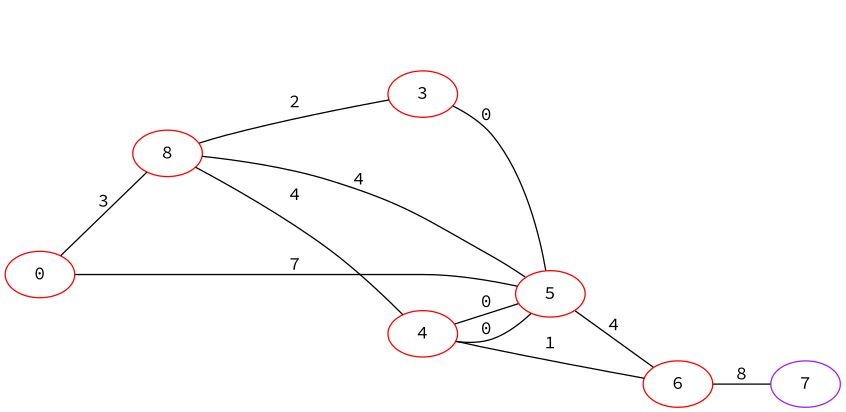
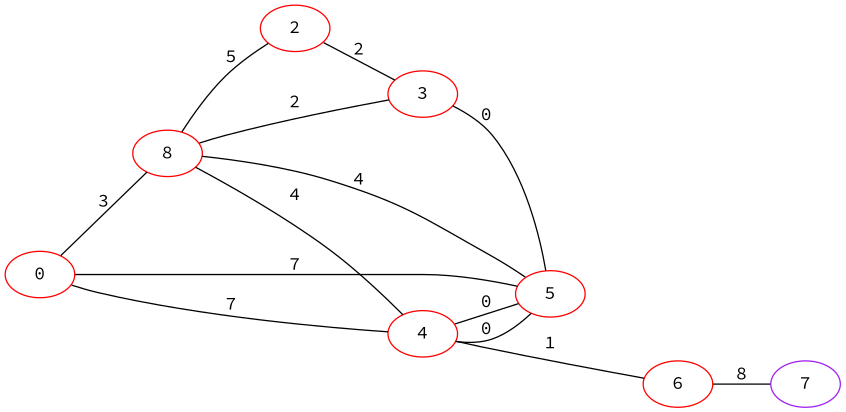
none -> (295, 28)
none -> (229, 316)
(614, 339) -> none
